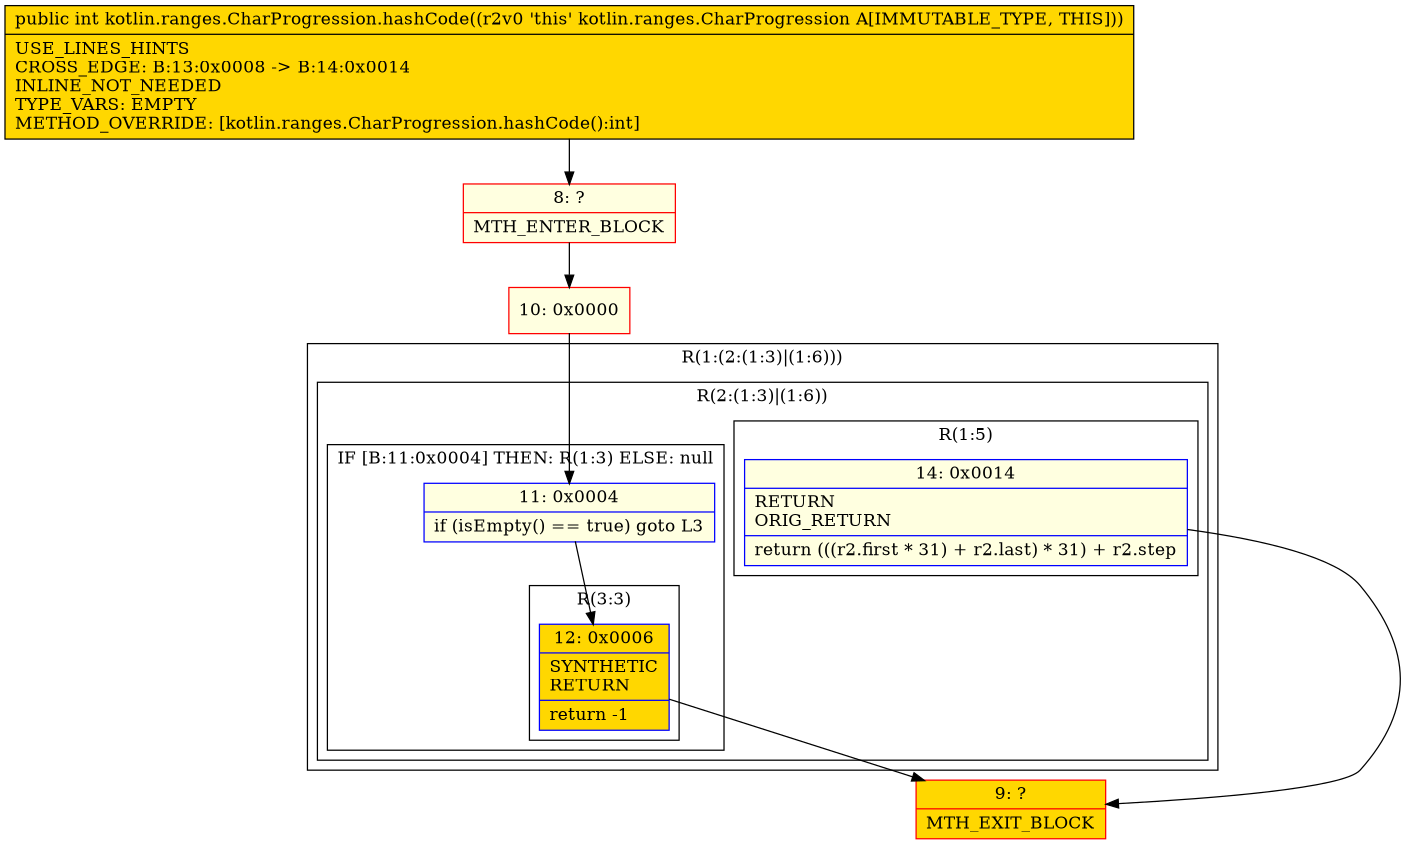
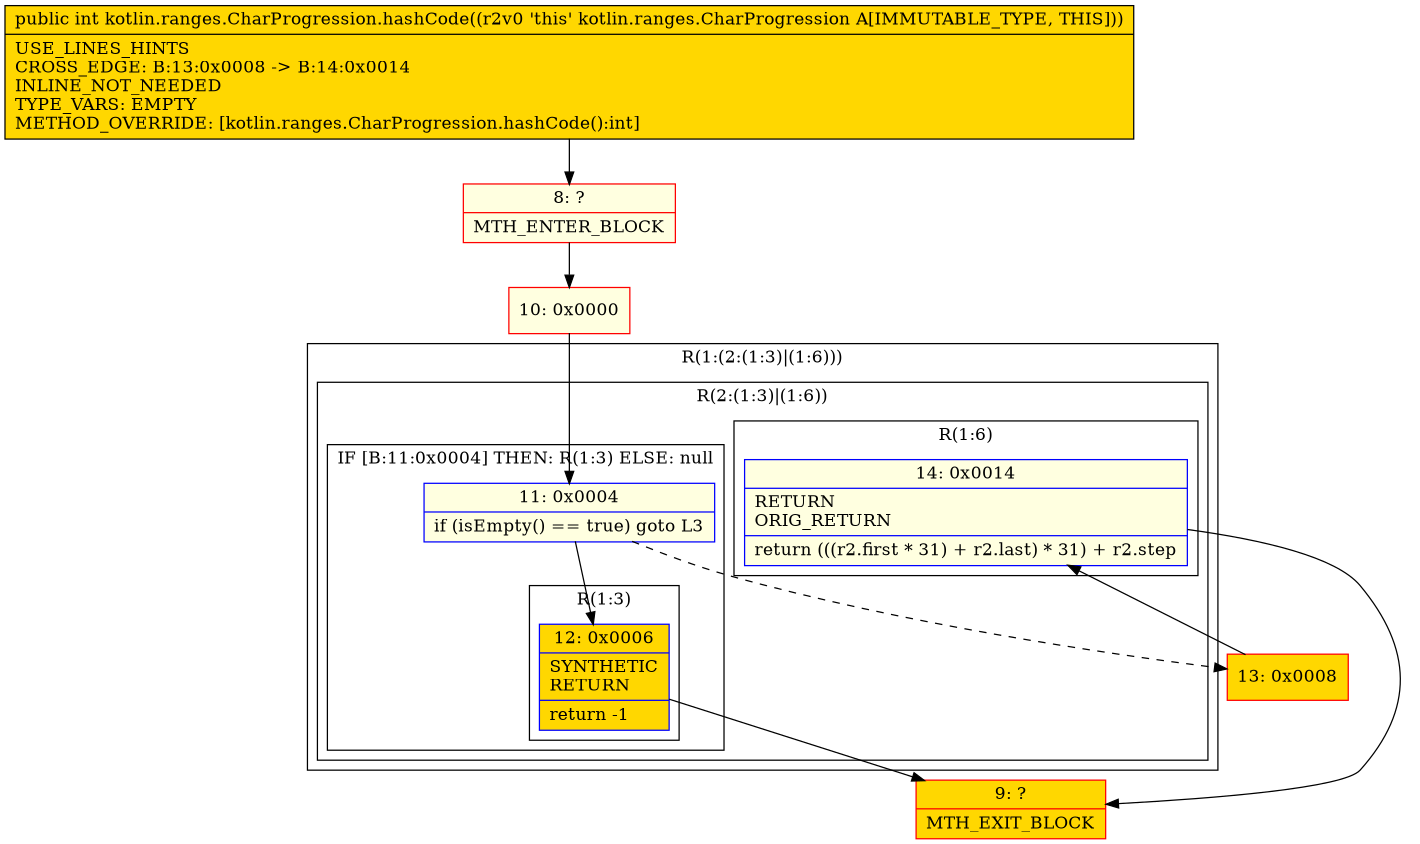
(966, 435) -> (966, 435)
(604, 600) -> (604, 600)
none -> (1288, 677)
